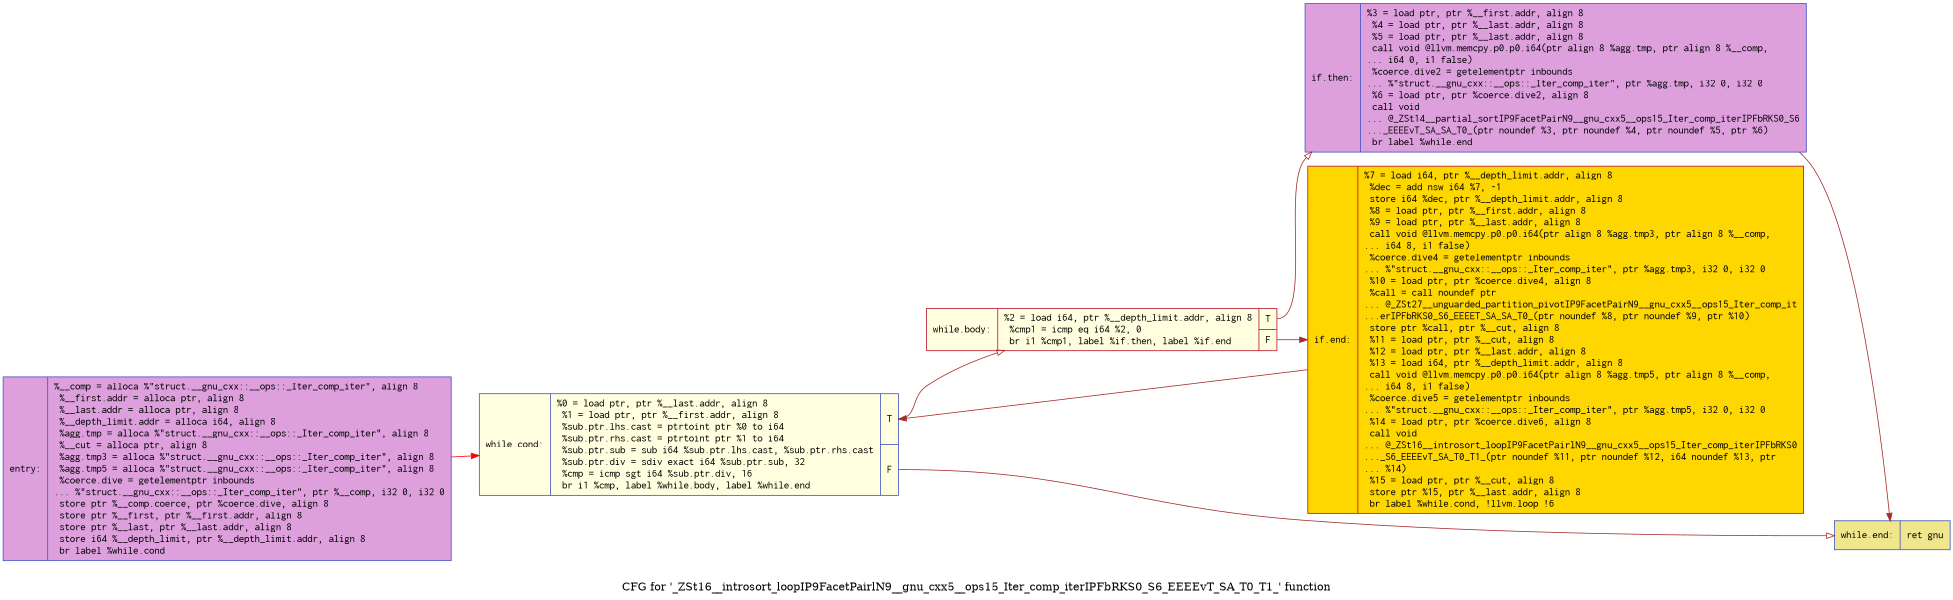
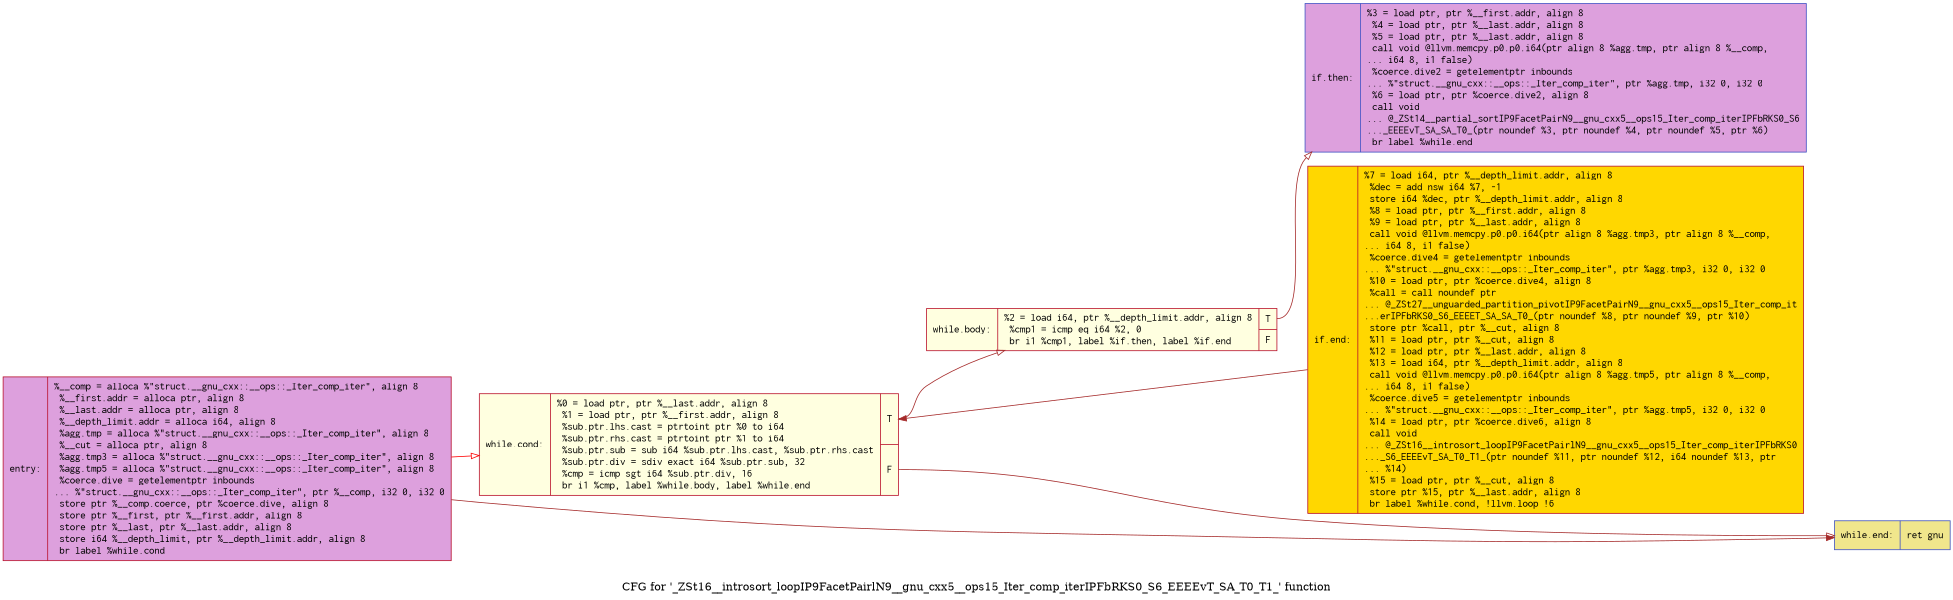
(1420, 60) -> (1420, 60)
(1863, 327) -> (1138, 535)
(1288, 340) -> none
(689, 445) -> (689, 445)
(461, 456) -> (461, 456)
(227, 469) -> (227, 469)
